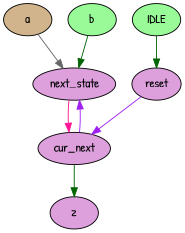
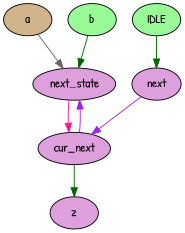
(157, 84) -> (157, 84)
